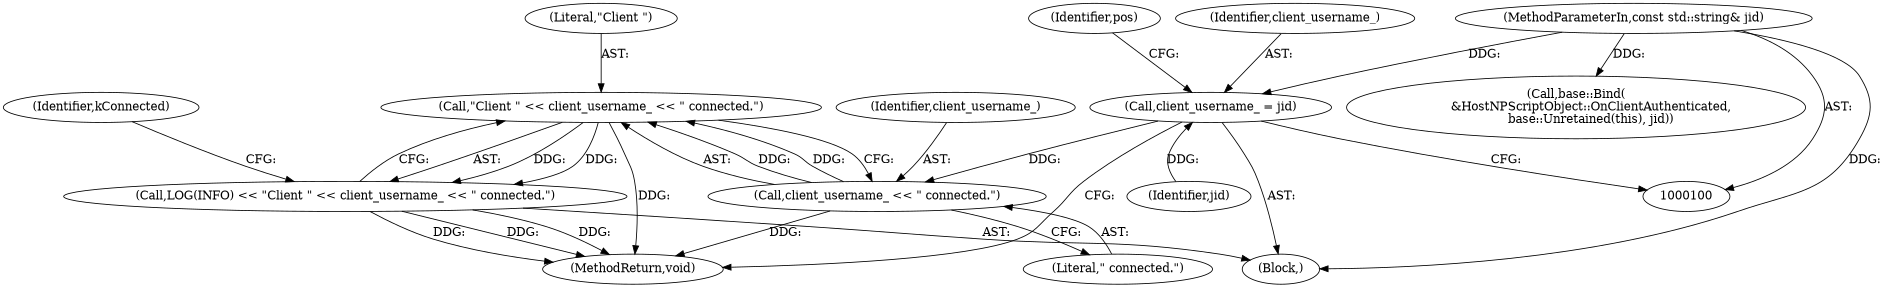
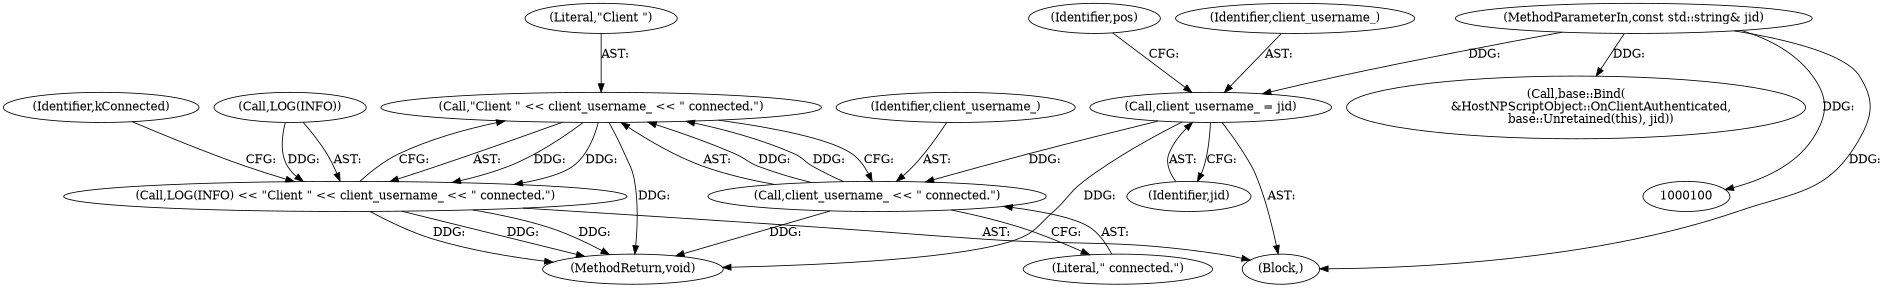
none -> (290, 107)
(1840, 107) -> (1840, 107)
(1449, 159) -> (1208, 149)
(1185, 160) -> (1185, 160)
(1102, 196) -> (1102, 196)
